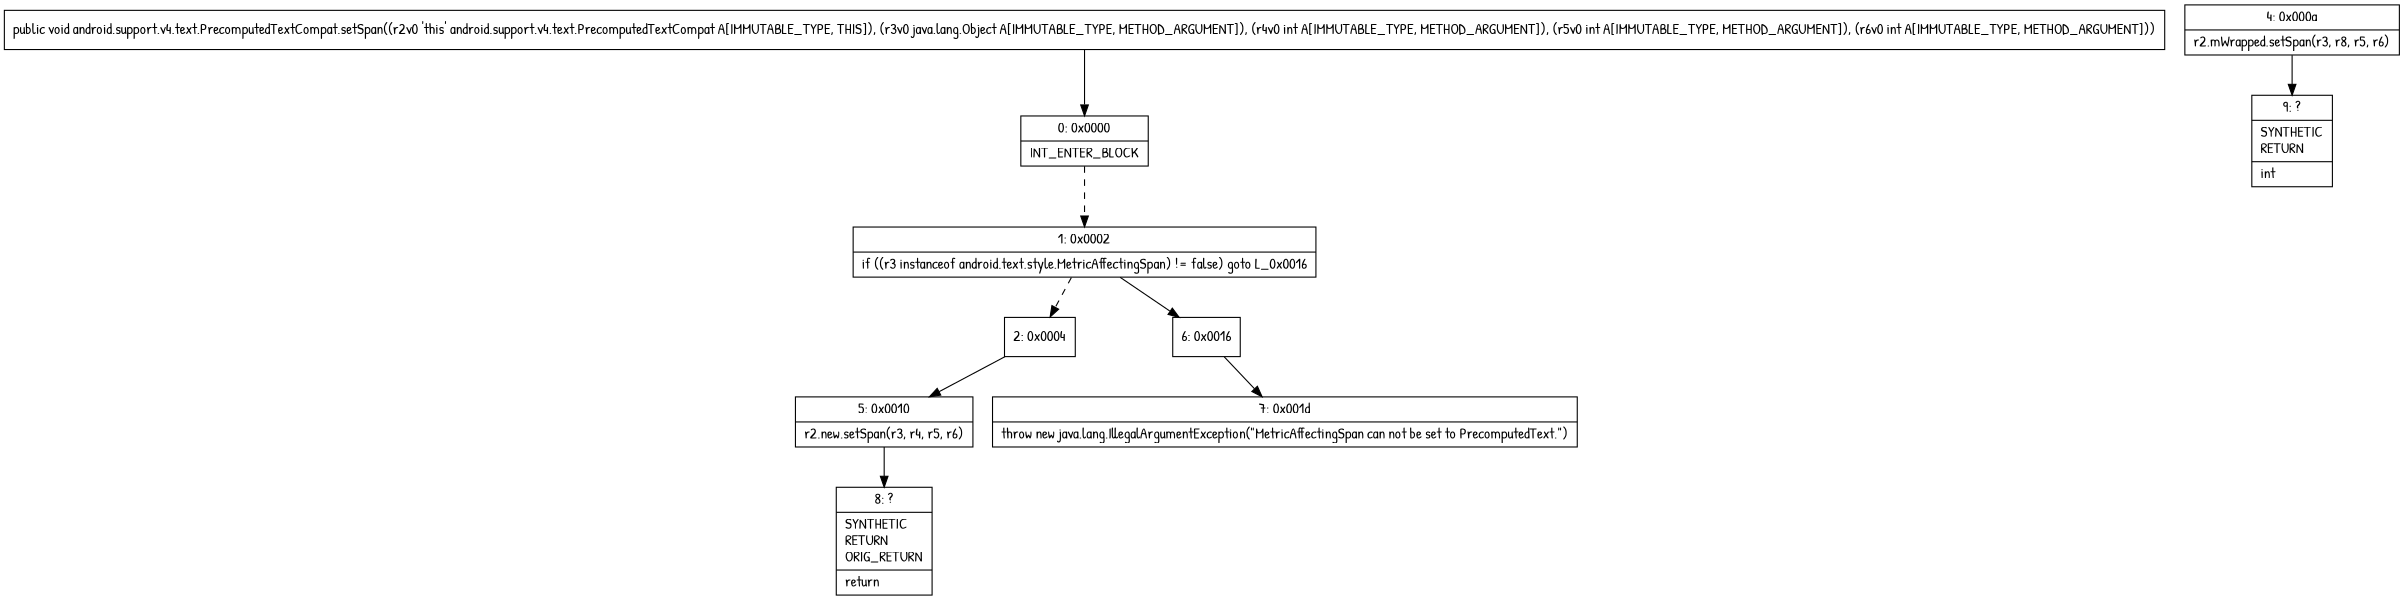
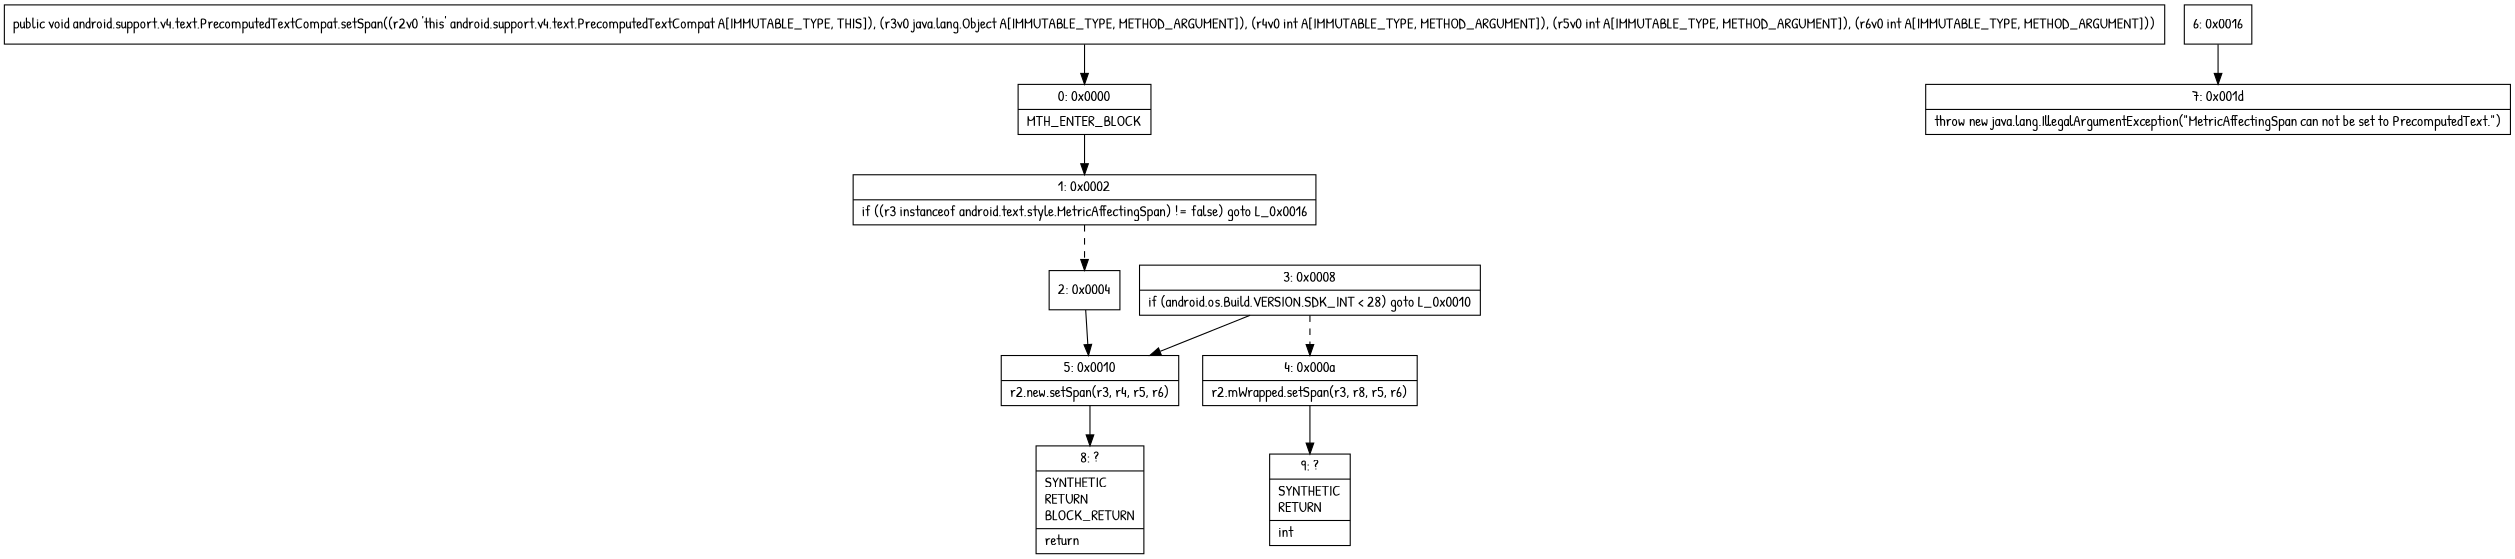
(1085, 153) -> (1085, 121)
(1085, 191) -> (1085, 149)
none -> (1310, 290)
(1145, 294) -> none
(884, 557) -> (1090, 516)
